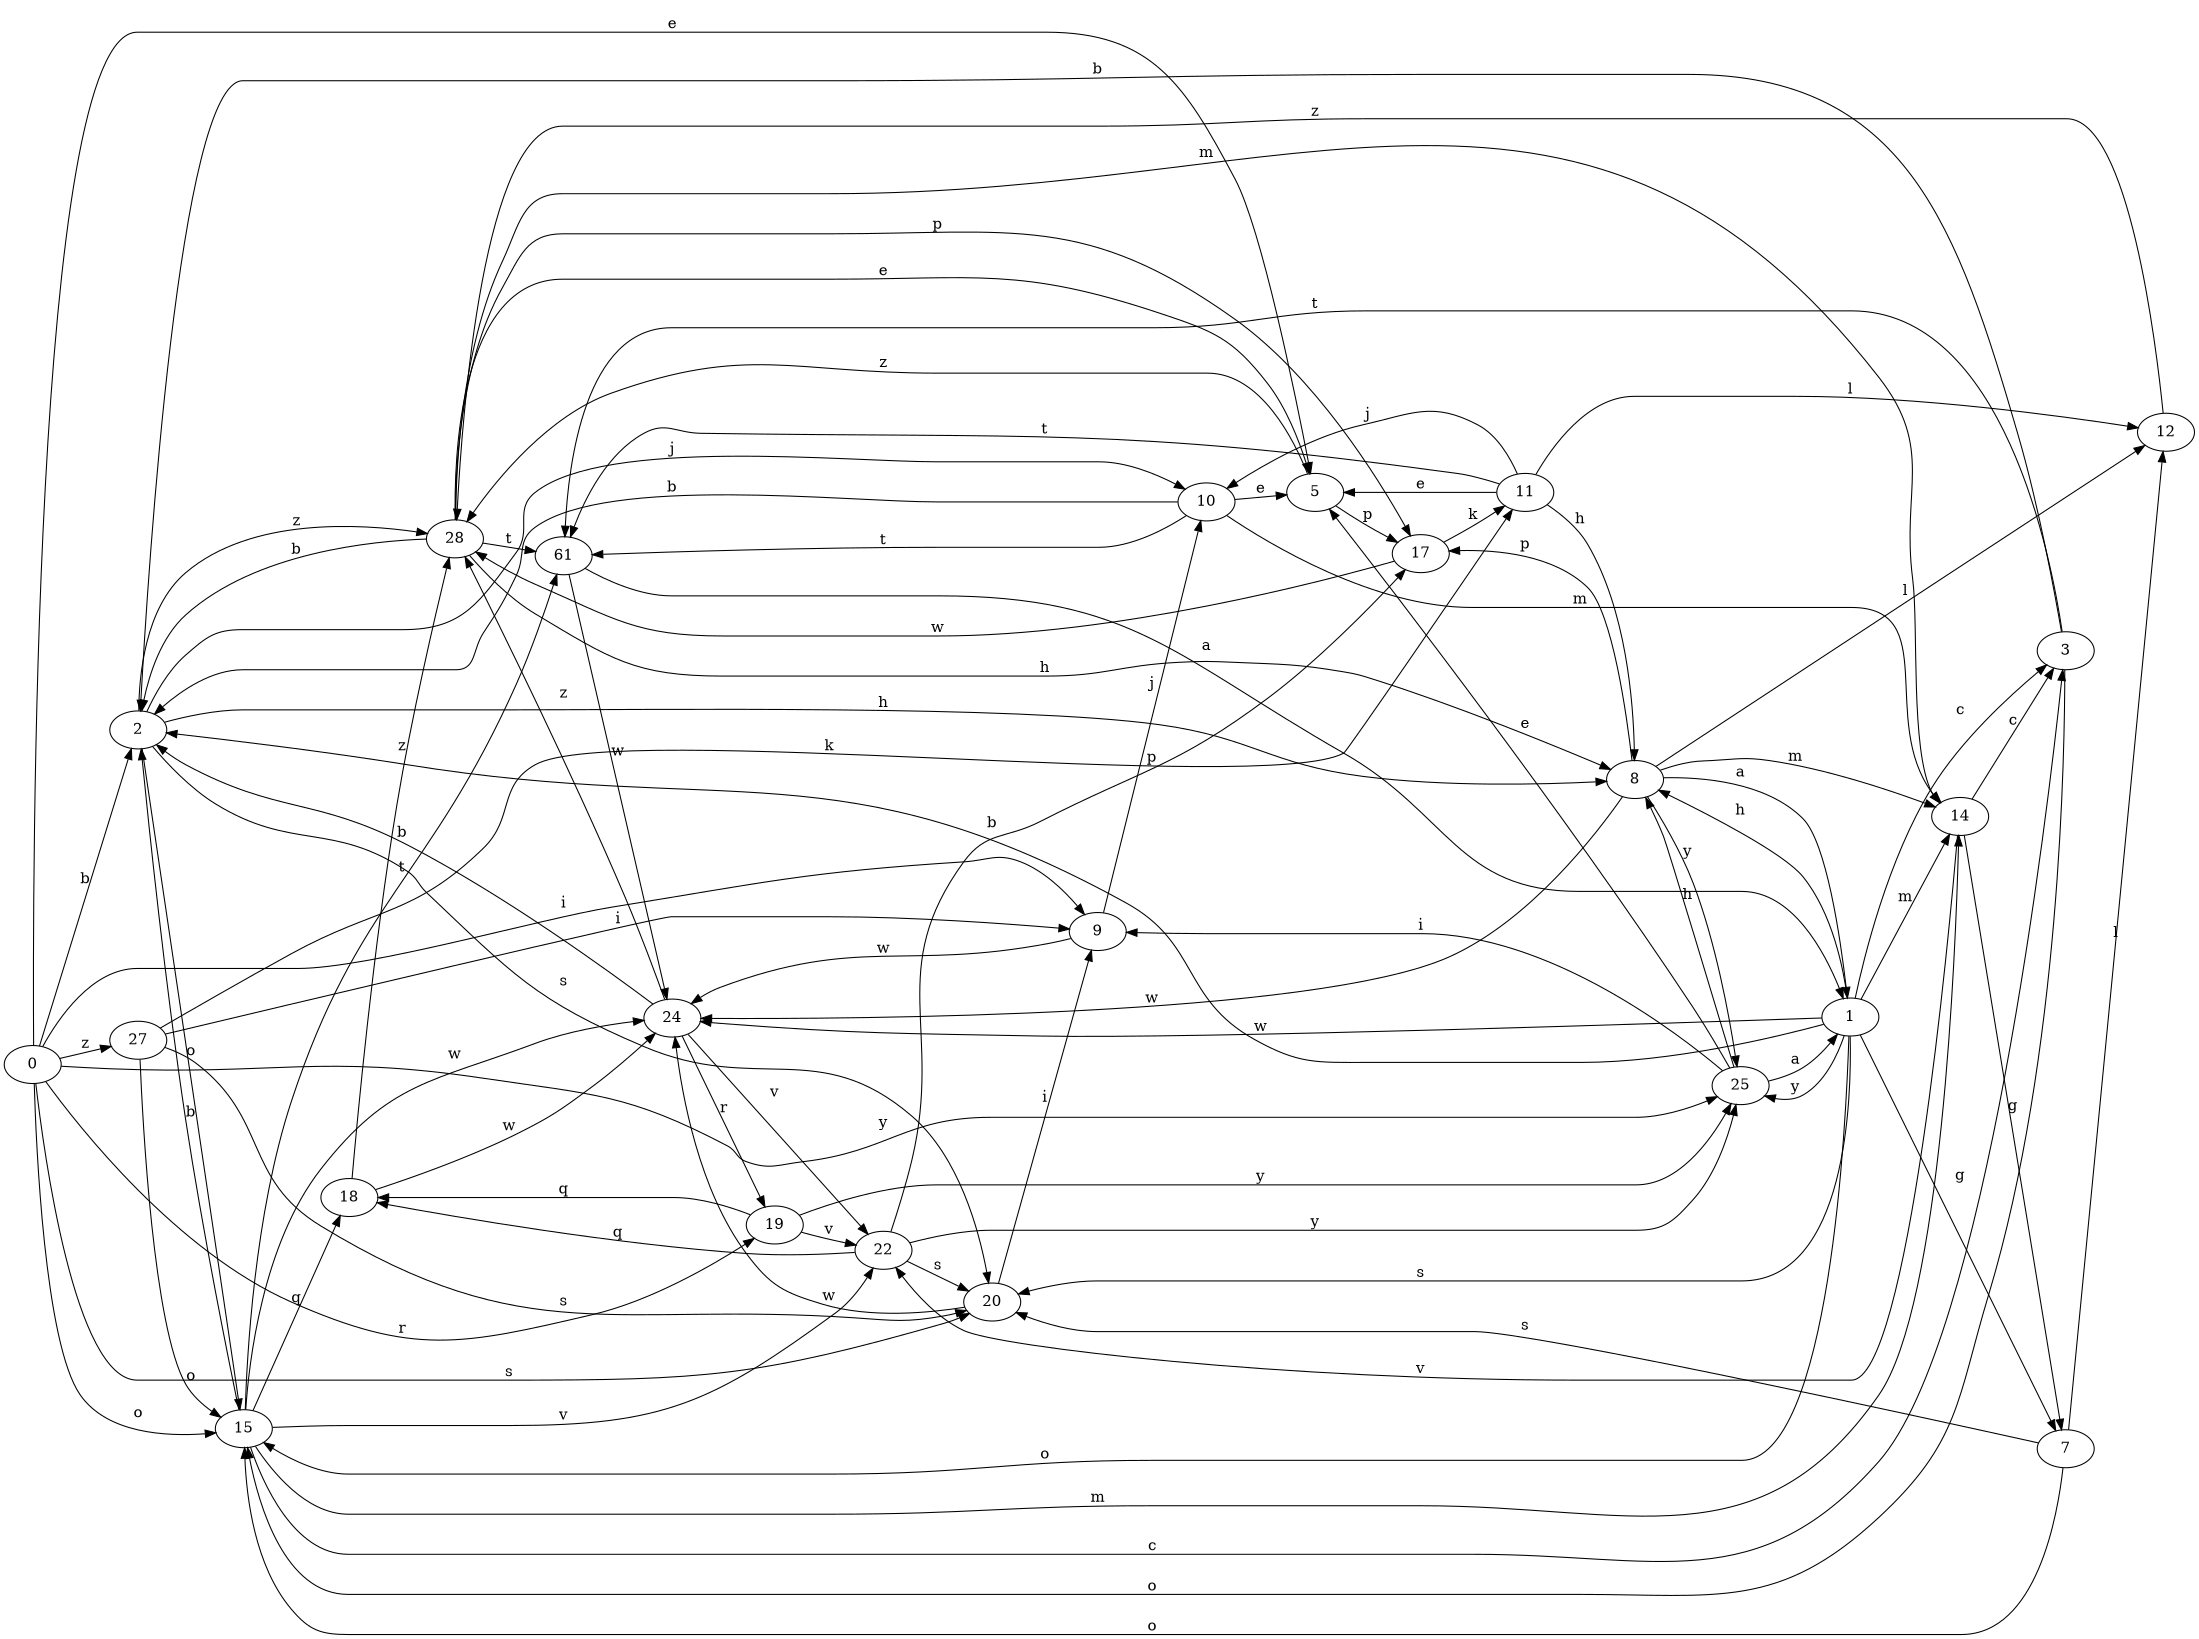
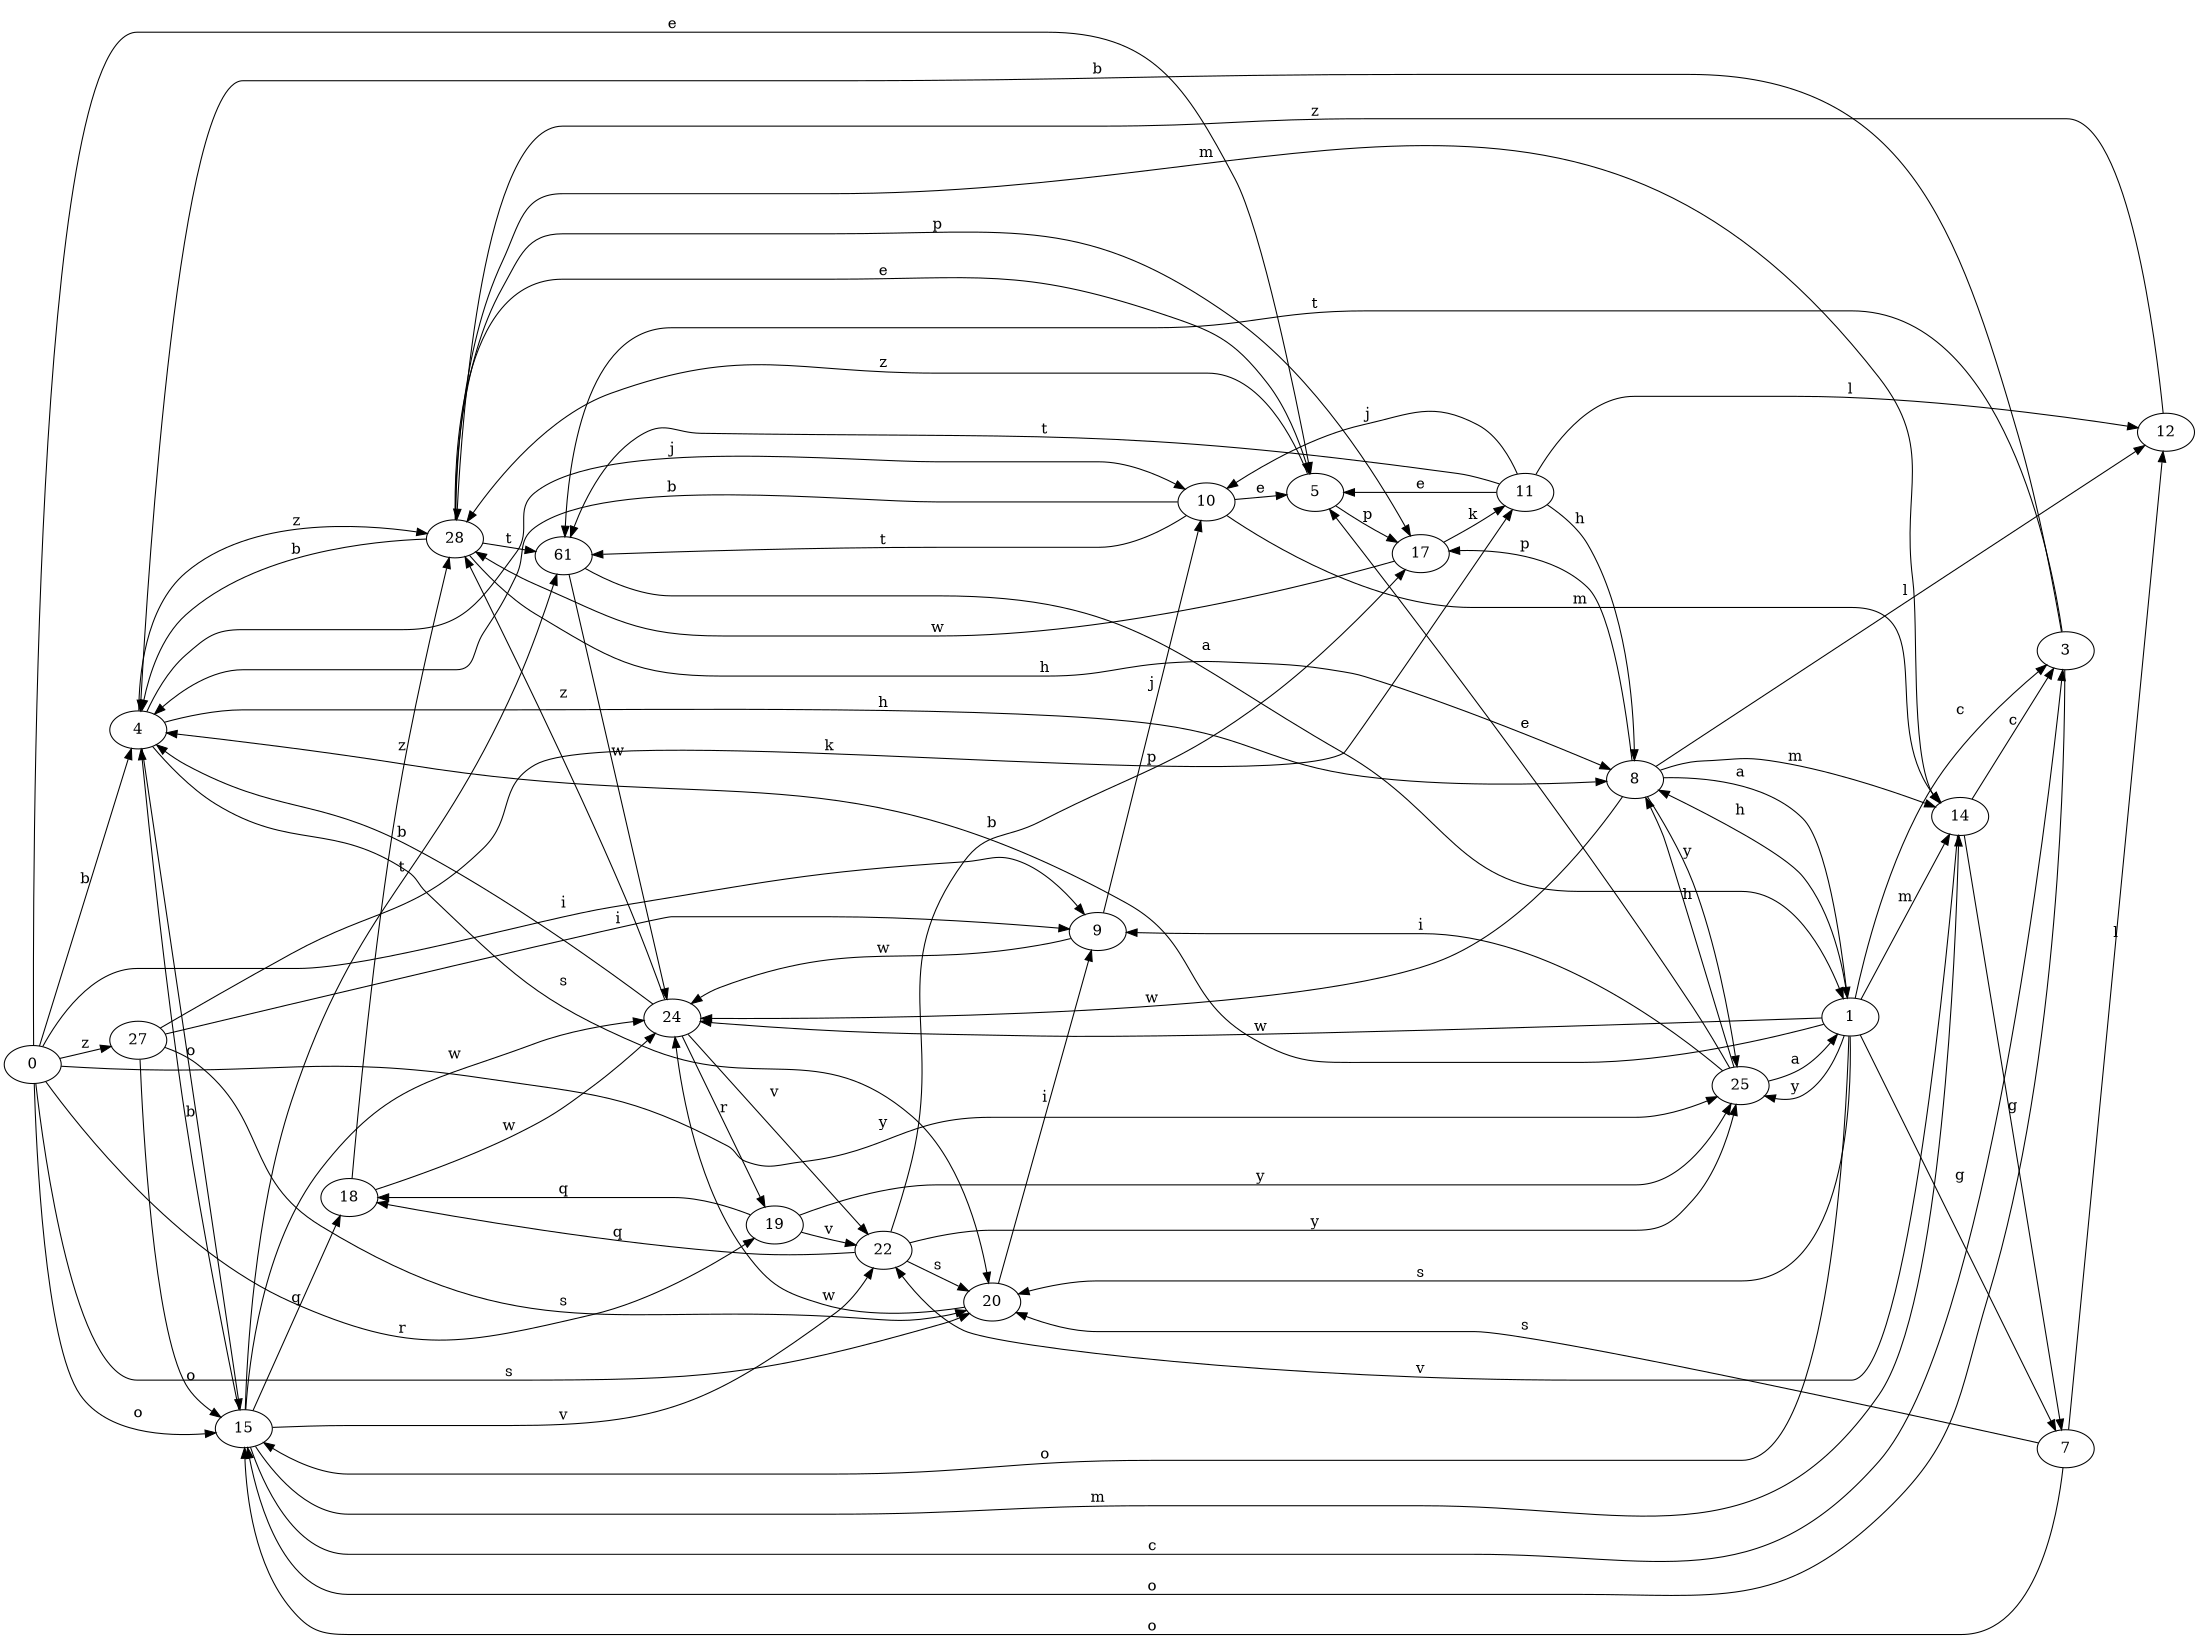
(138, 730) -> (138, 730)
